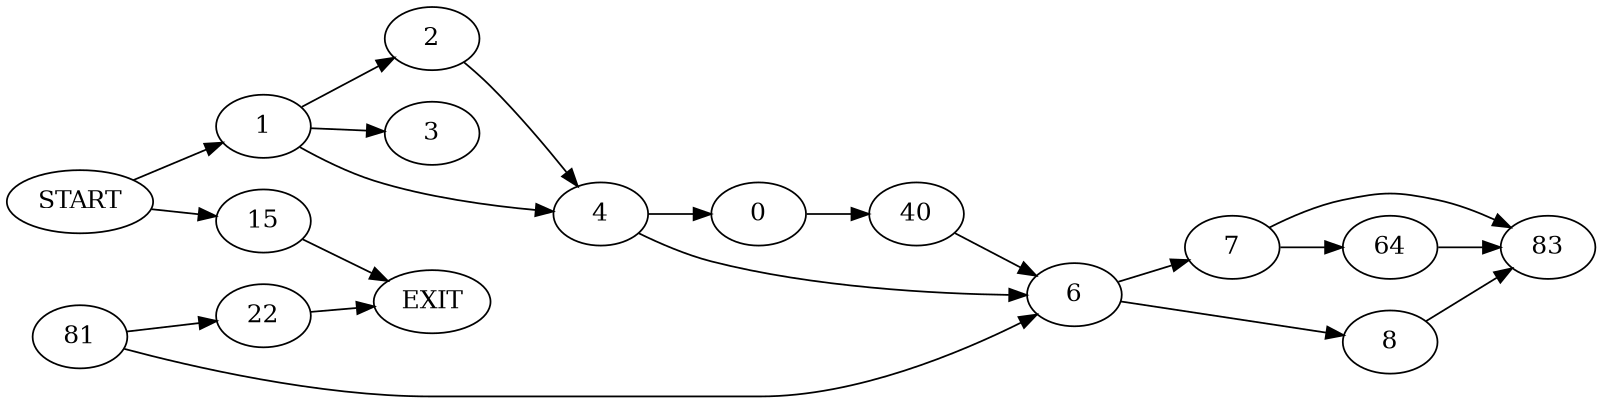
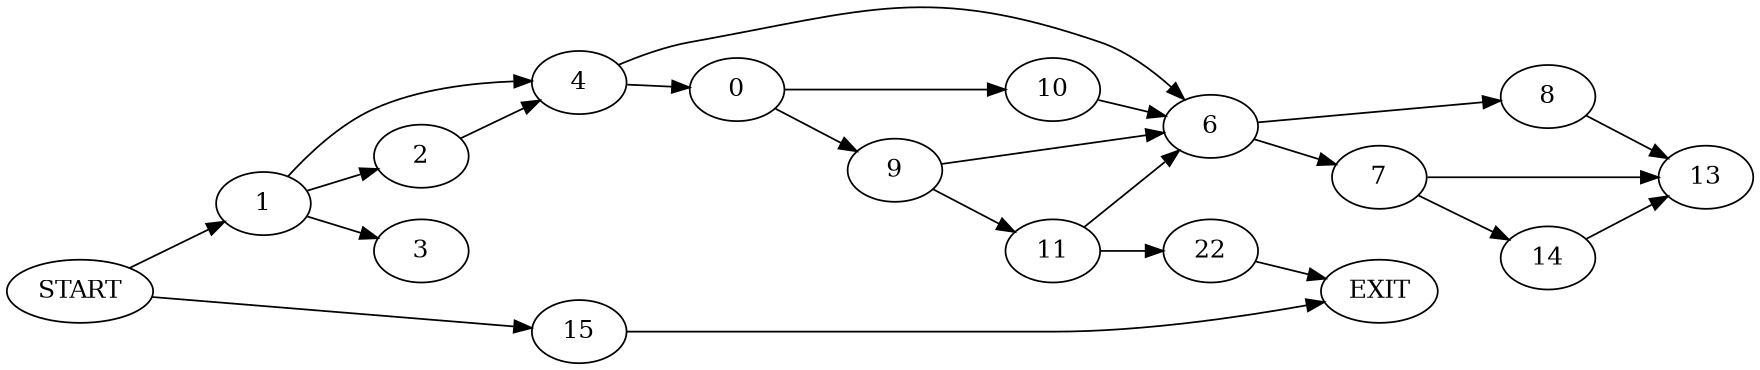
none -> (895, 170)
(917, 214) -> (1053, 90)
(1390, 247) -> (1548, 258)
(1548, 247) -> (1706, 177)
(80, 337) -> (1053, 251)
